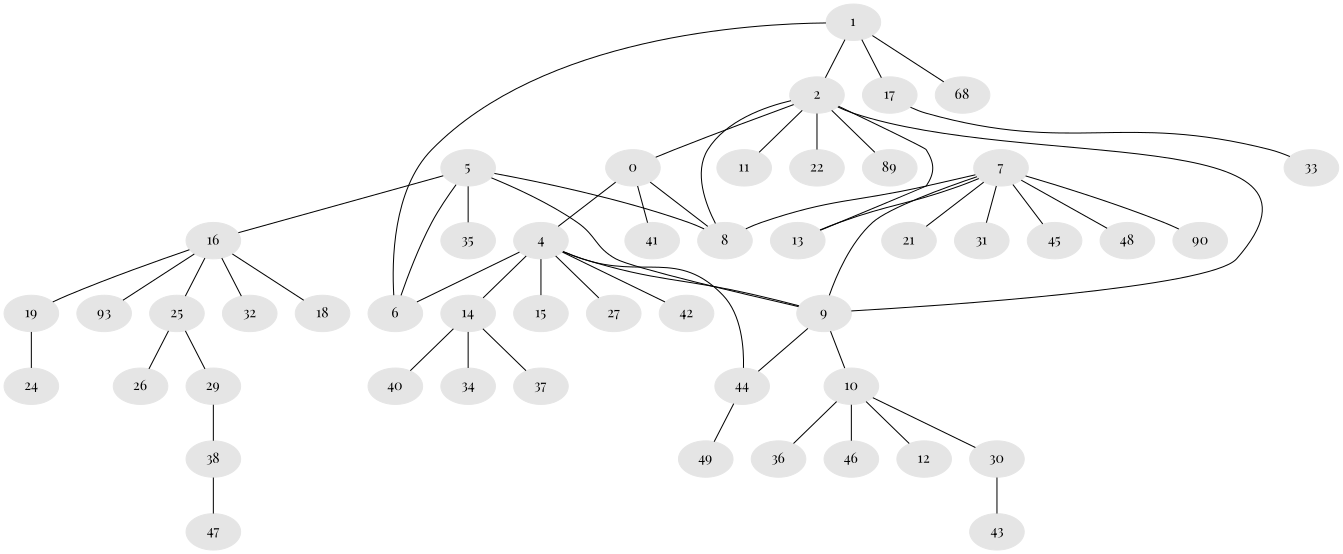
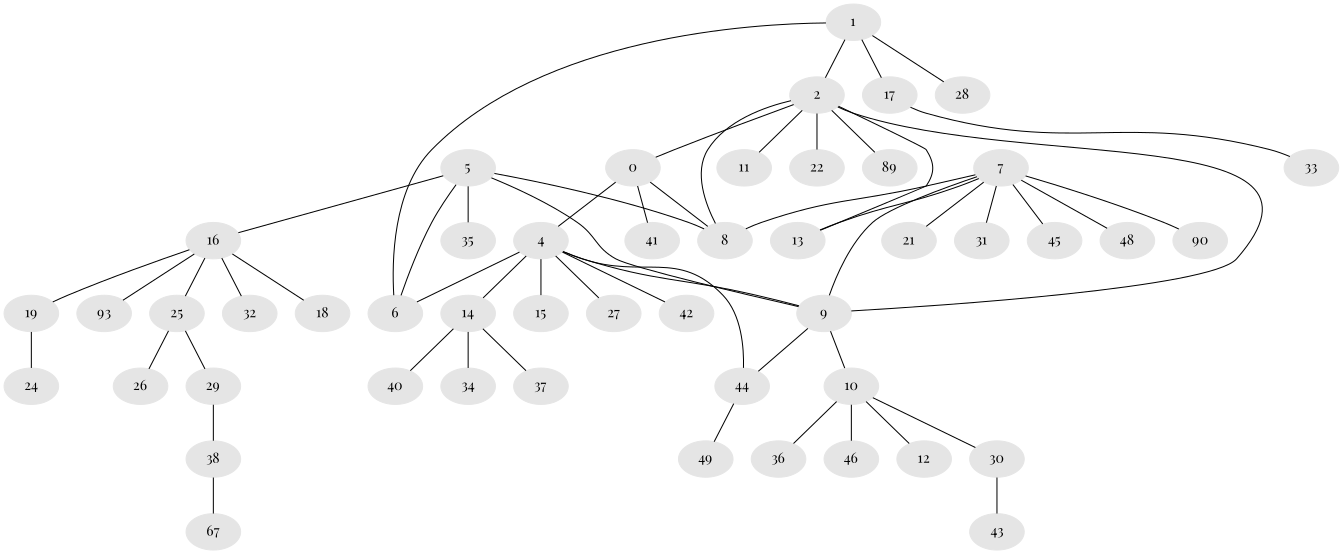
(963, 95) -> (963, 95)
(213, 532) -> (213, 532)
